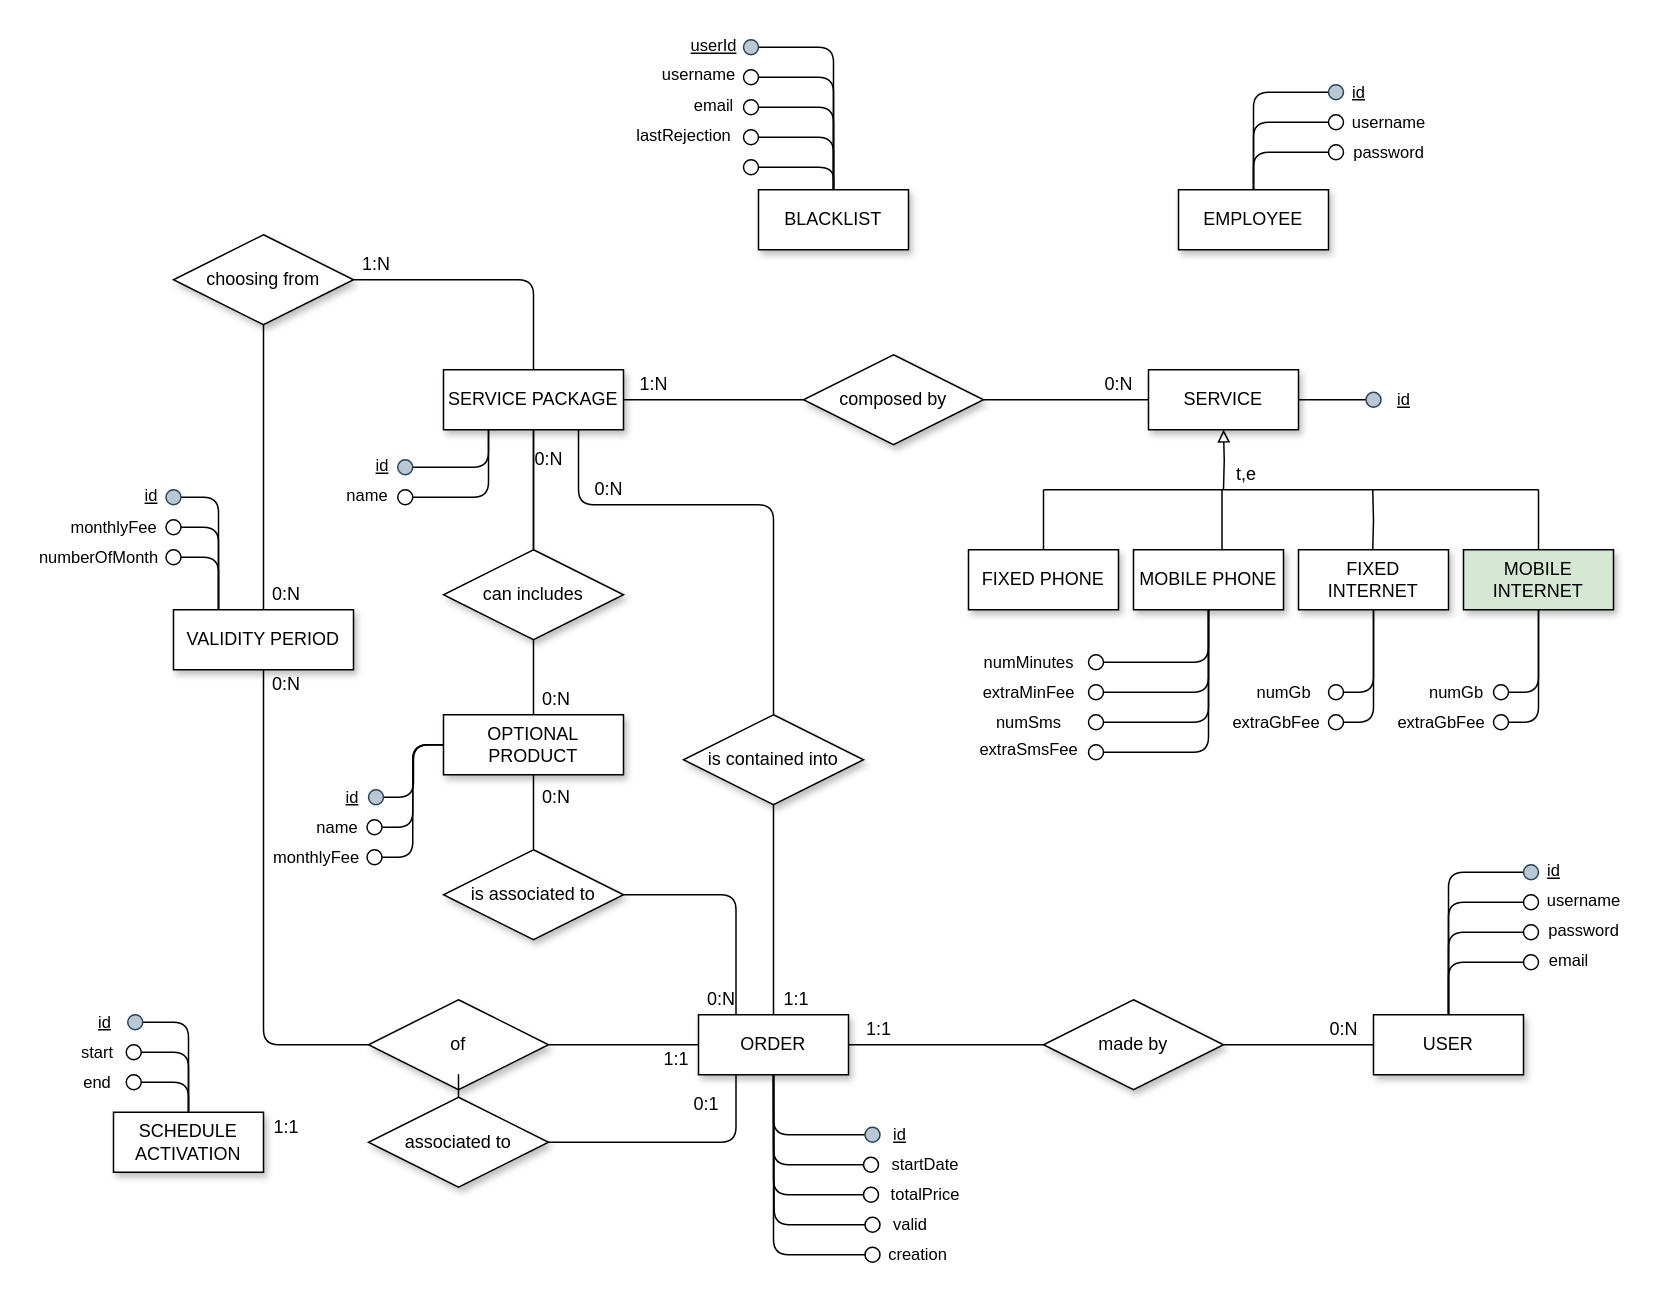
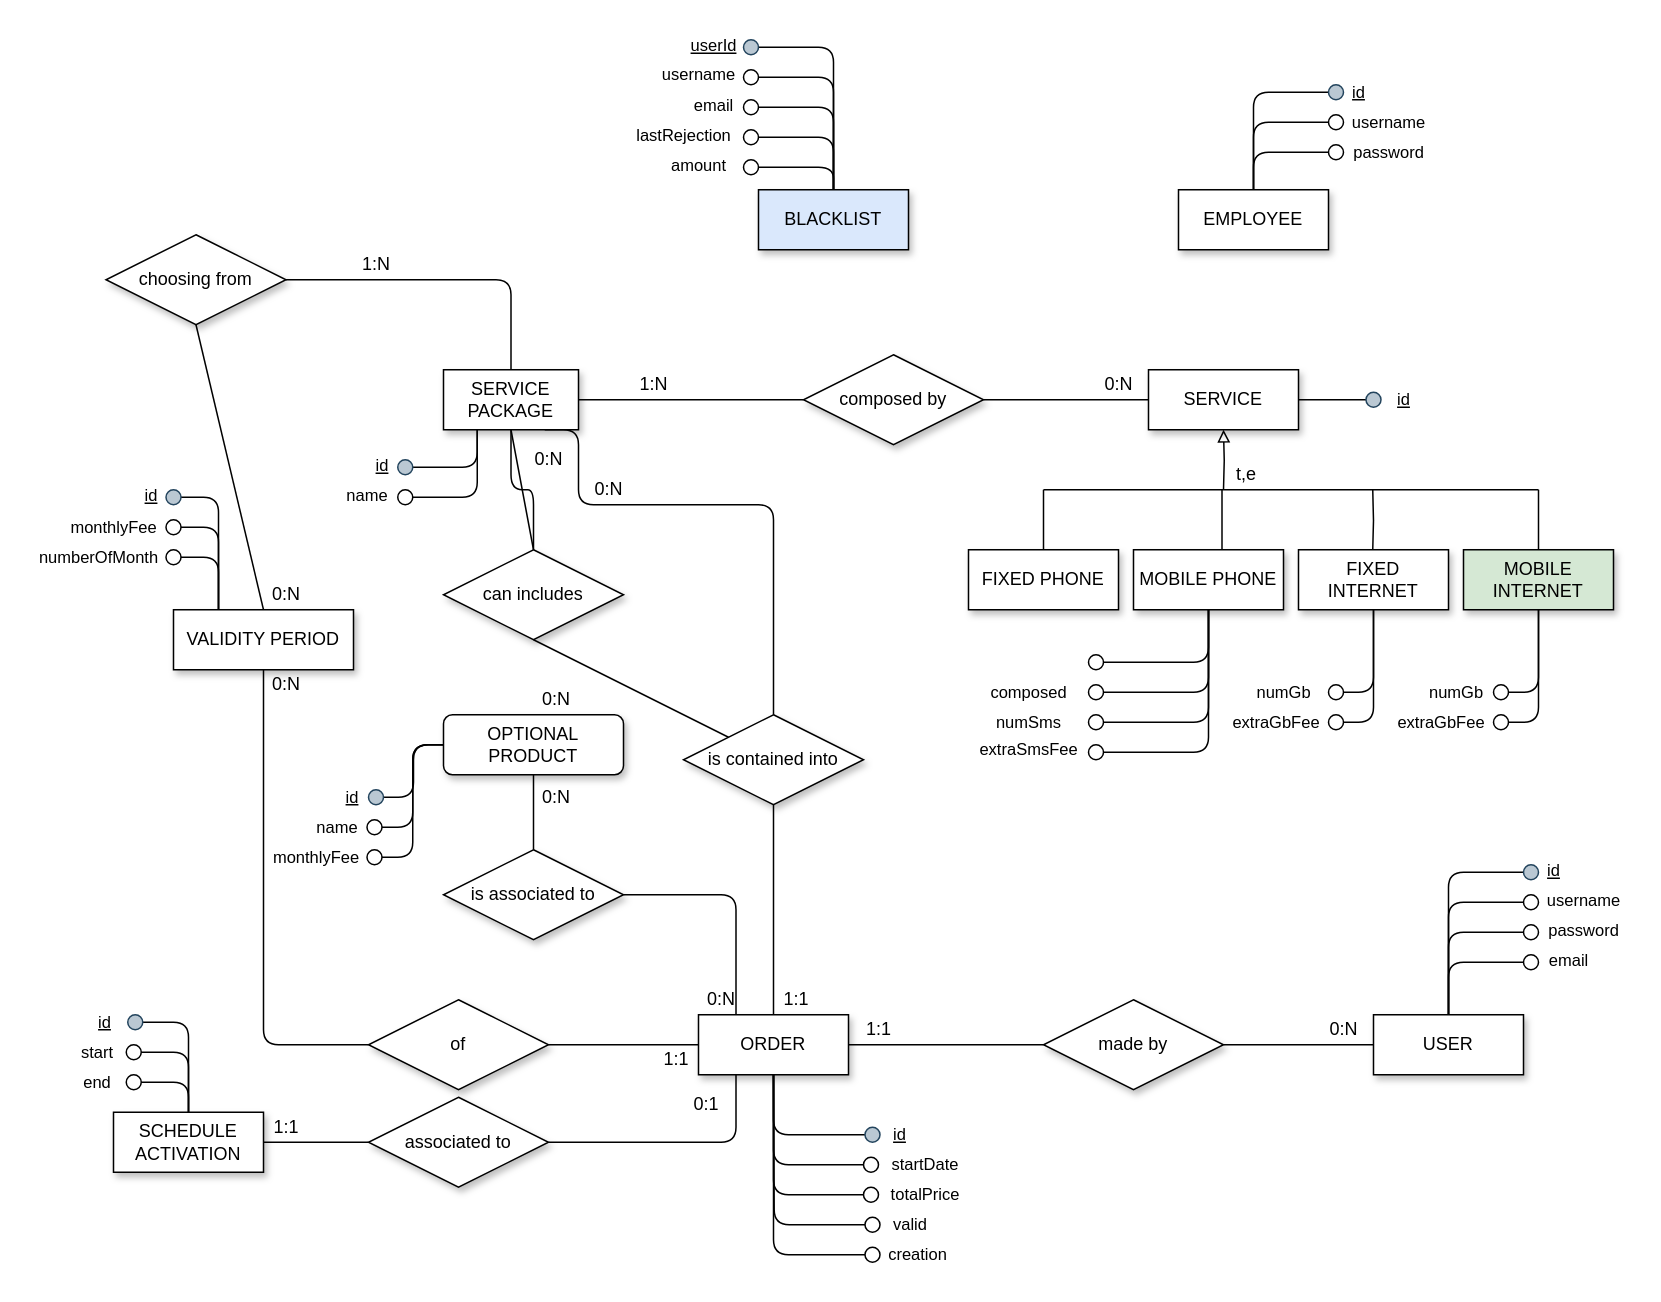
none -> (698, 166)
(833, 220) -> (833, 220)
(263, 280) -> (196, 280)
(533, 400) -> (511, 400)
(1028, 662) -> none
(533, 677) -> (631, 689)
(1029, 692) -> (1029, 692)
(533, 745) -> (533, 745)
(458, 1075) -> (316, 1142)
